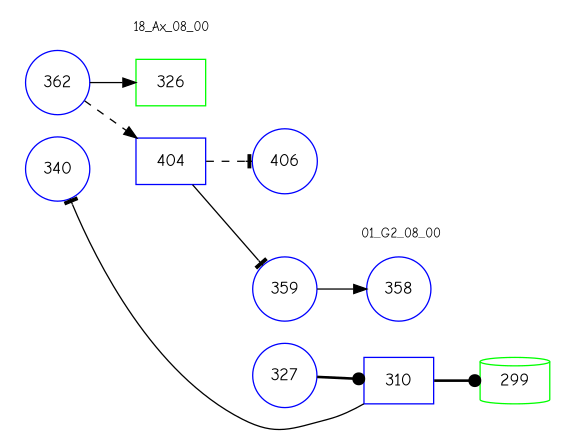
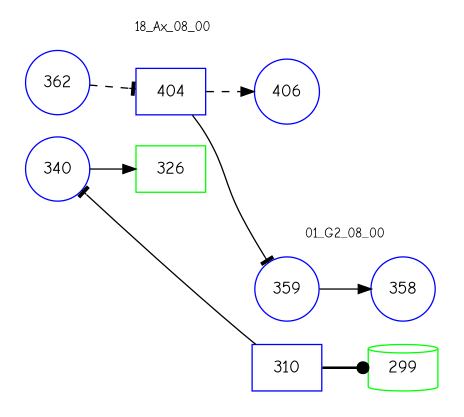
(106, 83) -> (106, 169)
(105, 116) -> (109, 87)
(226, 161) -> (224, 92)
(285, 375) -> none
